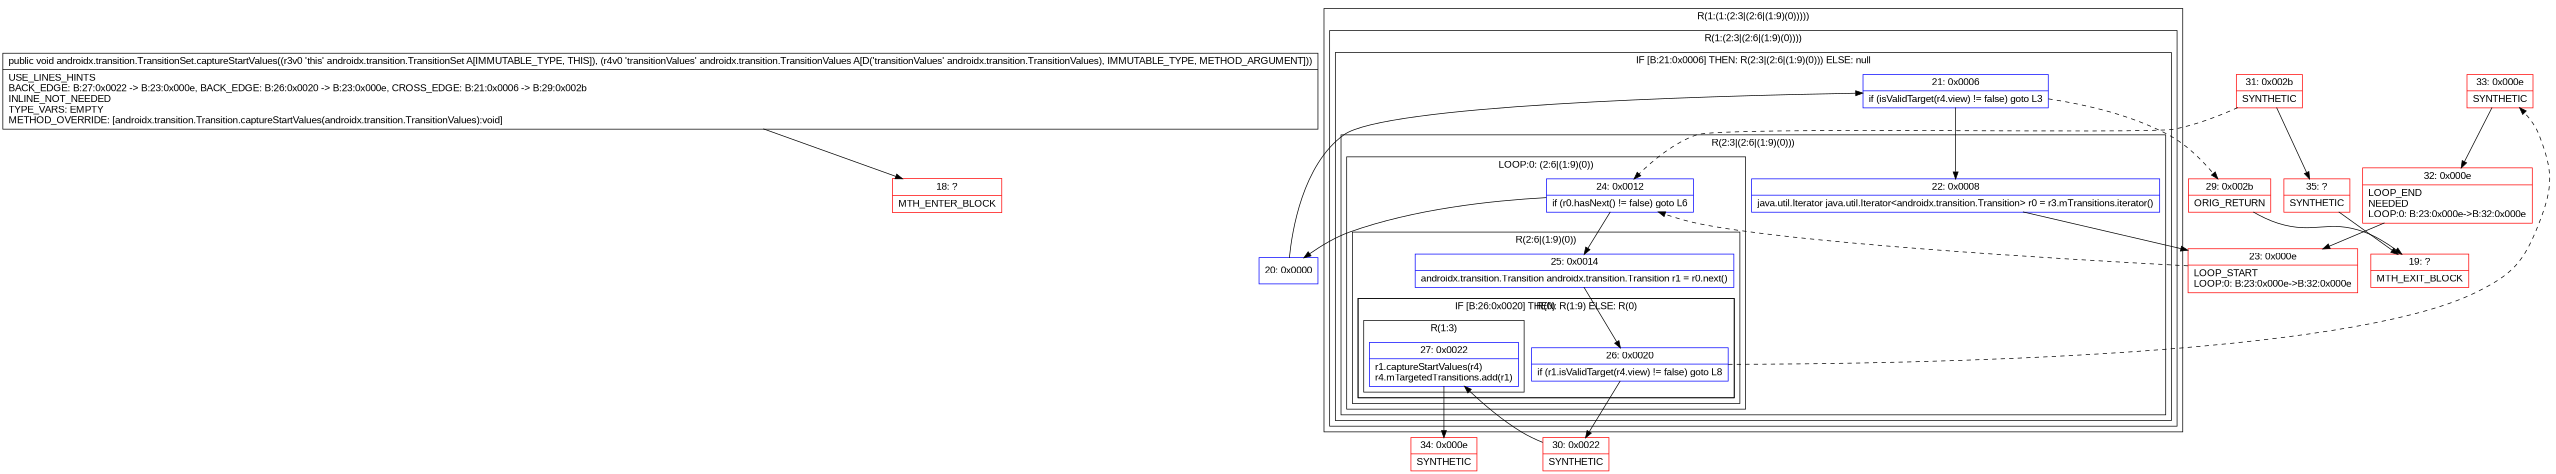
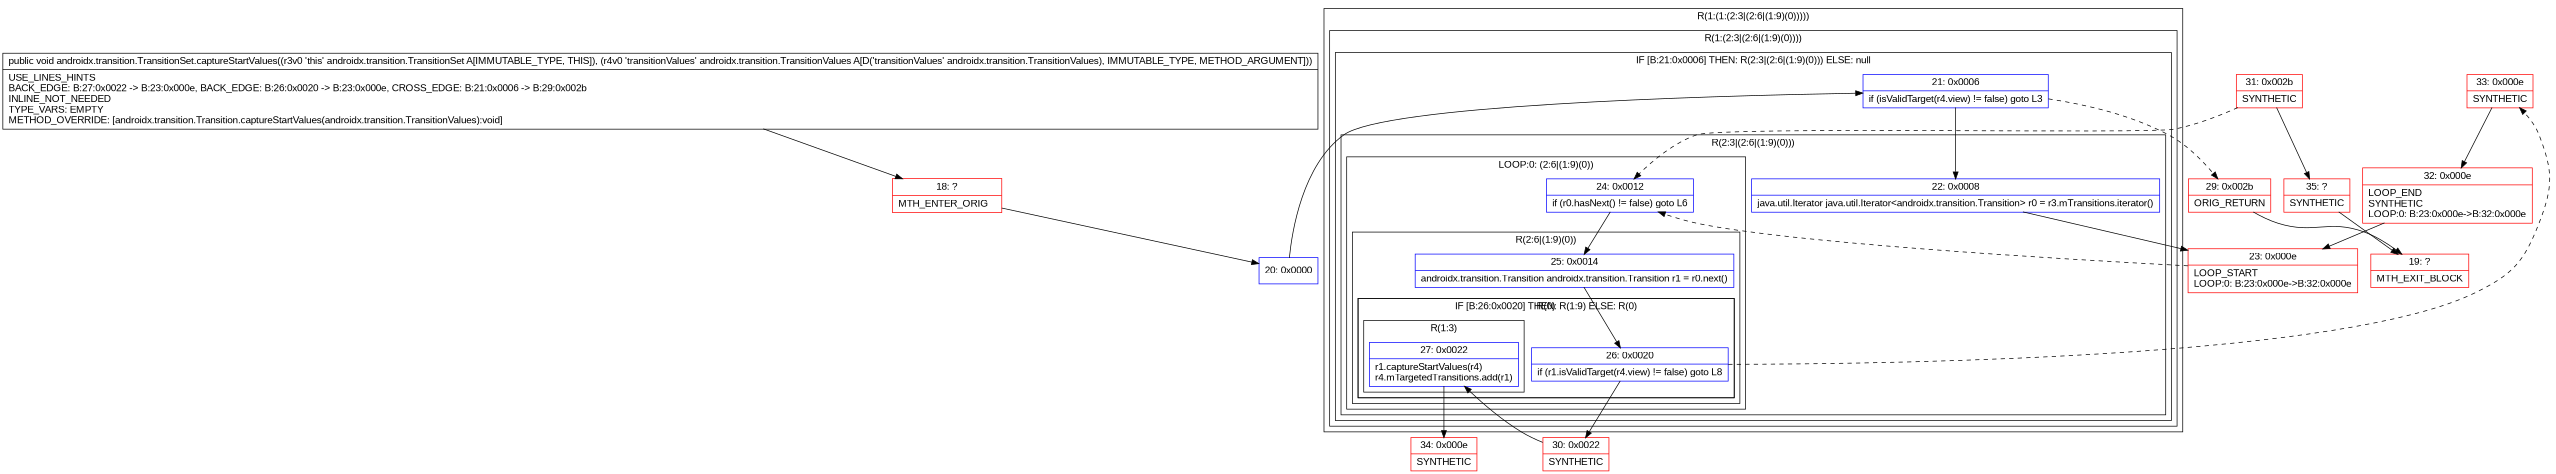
(947, 204) -> (943, 204)
(2389, 204) -> (2396, 204)
(1424, 212) -> (1127, 235)
